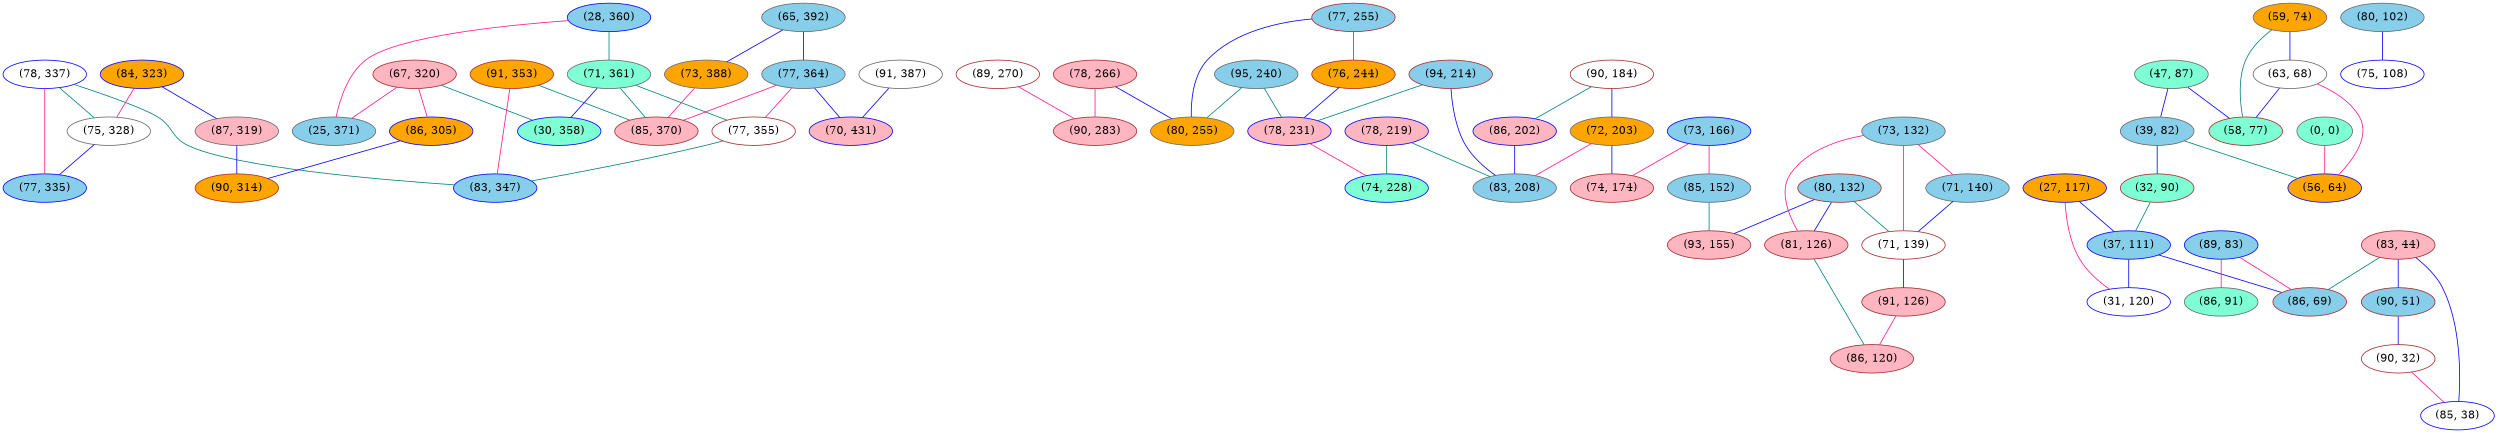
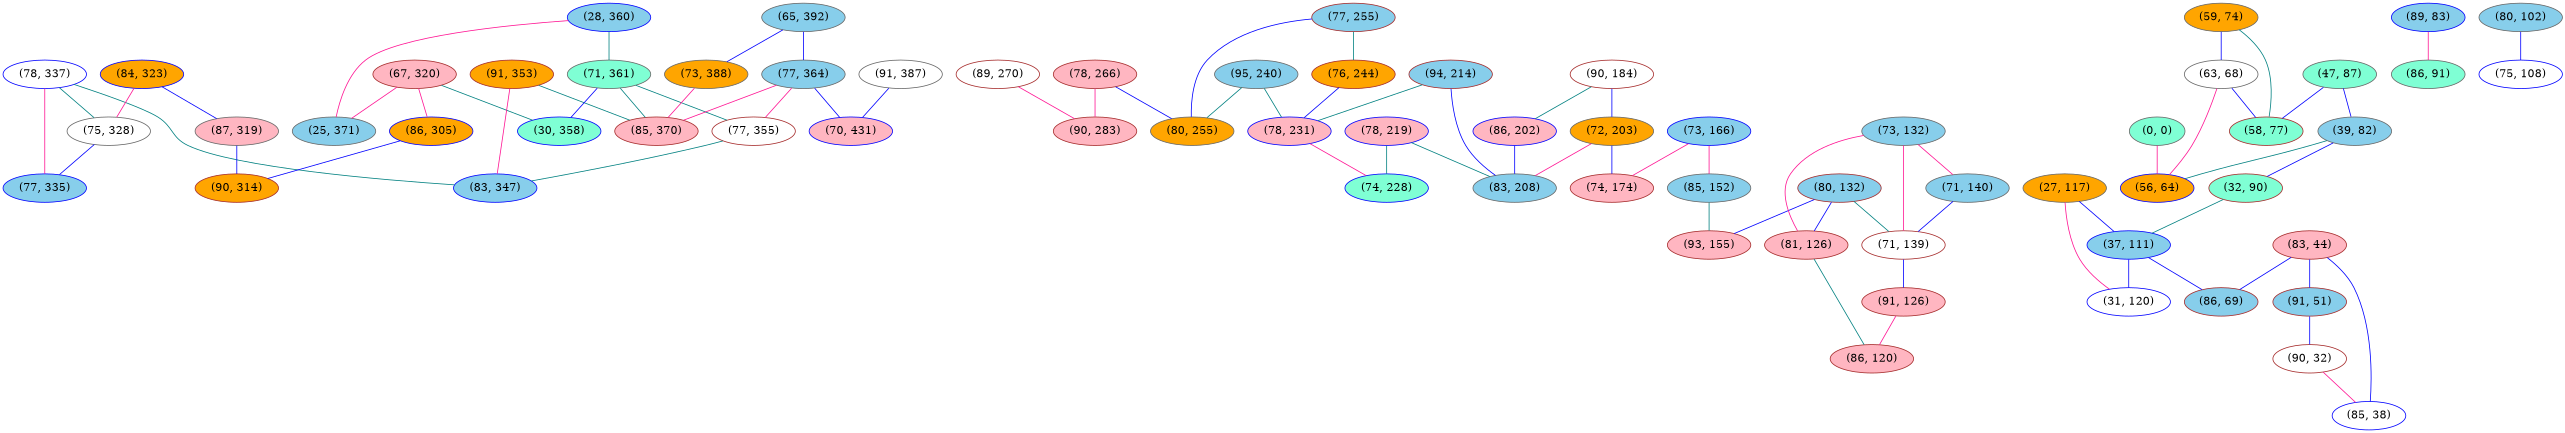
(2065, 188) -> (2065, 188)
(2265, 273) -> none
(2354, 273) -> (2265, 273)
(2398, 302) -> (2310, 302)
